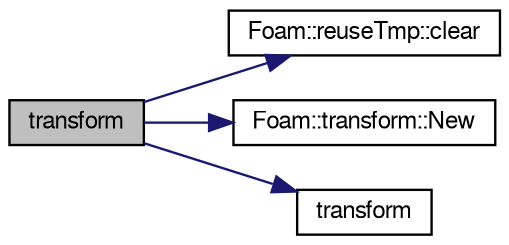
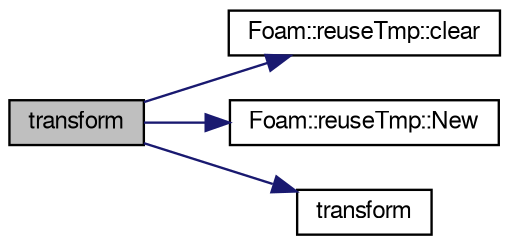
(364, 123) -> (364, 123)
